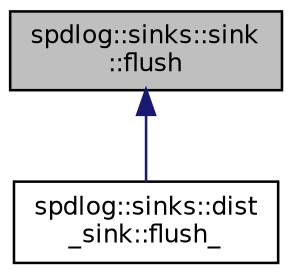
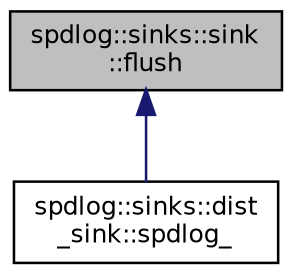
(146, 222) -> (146, 222)
